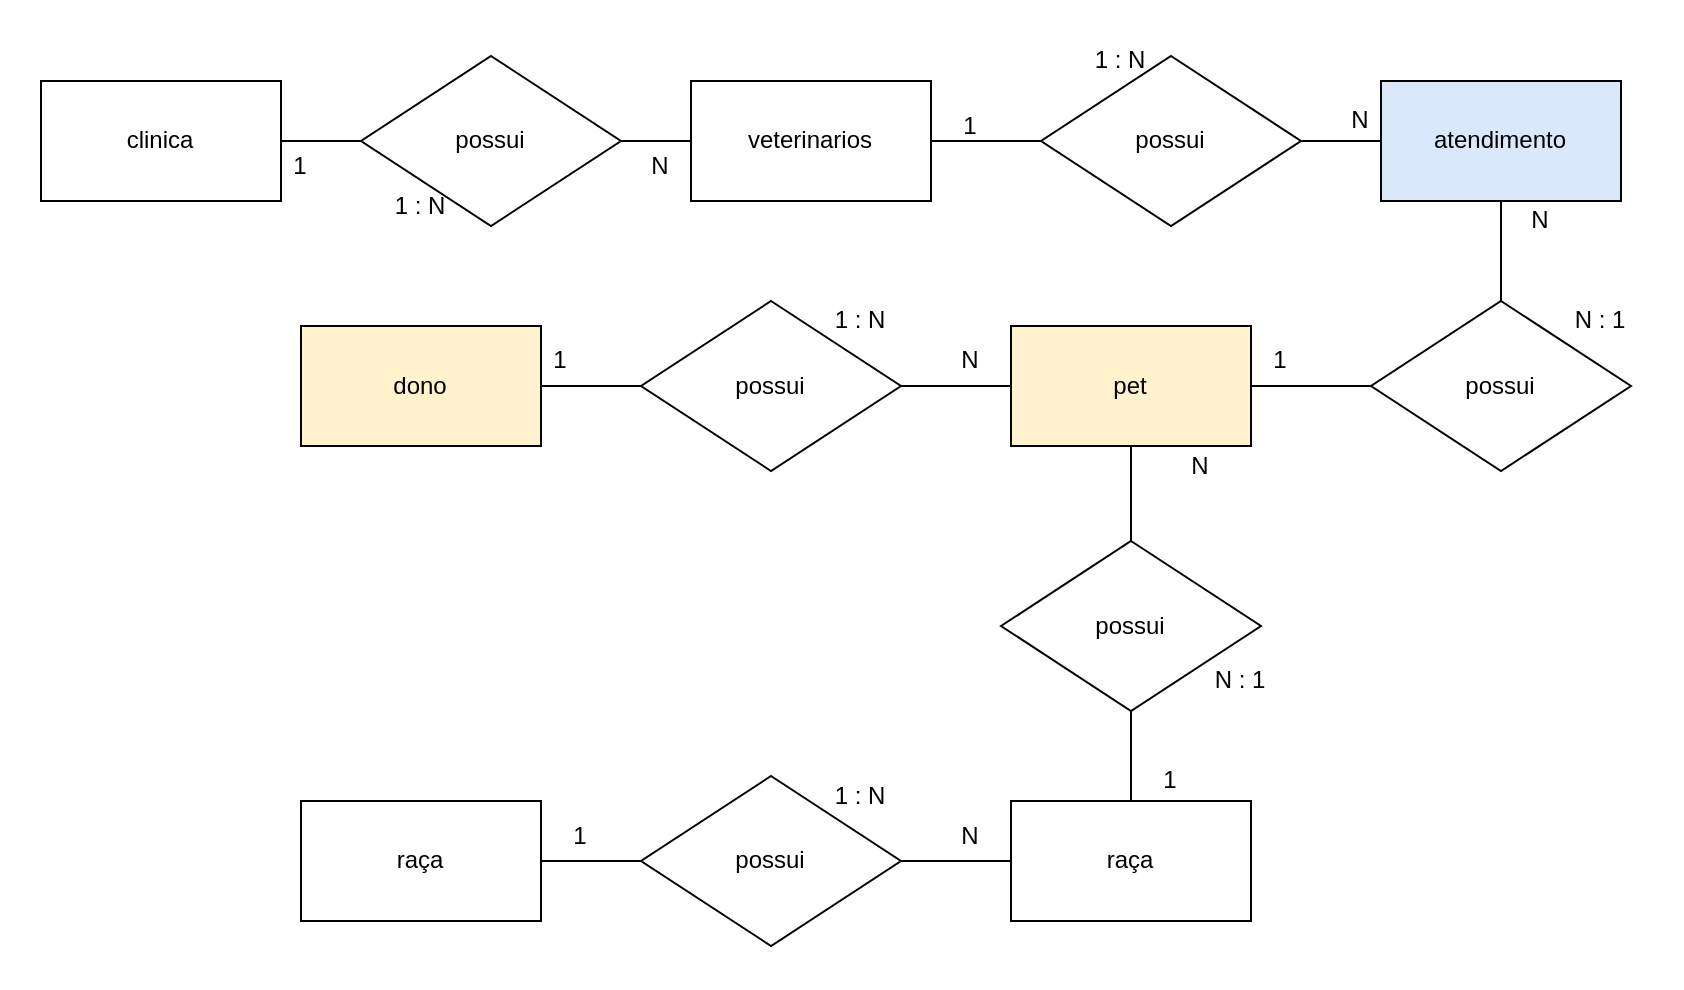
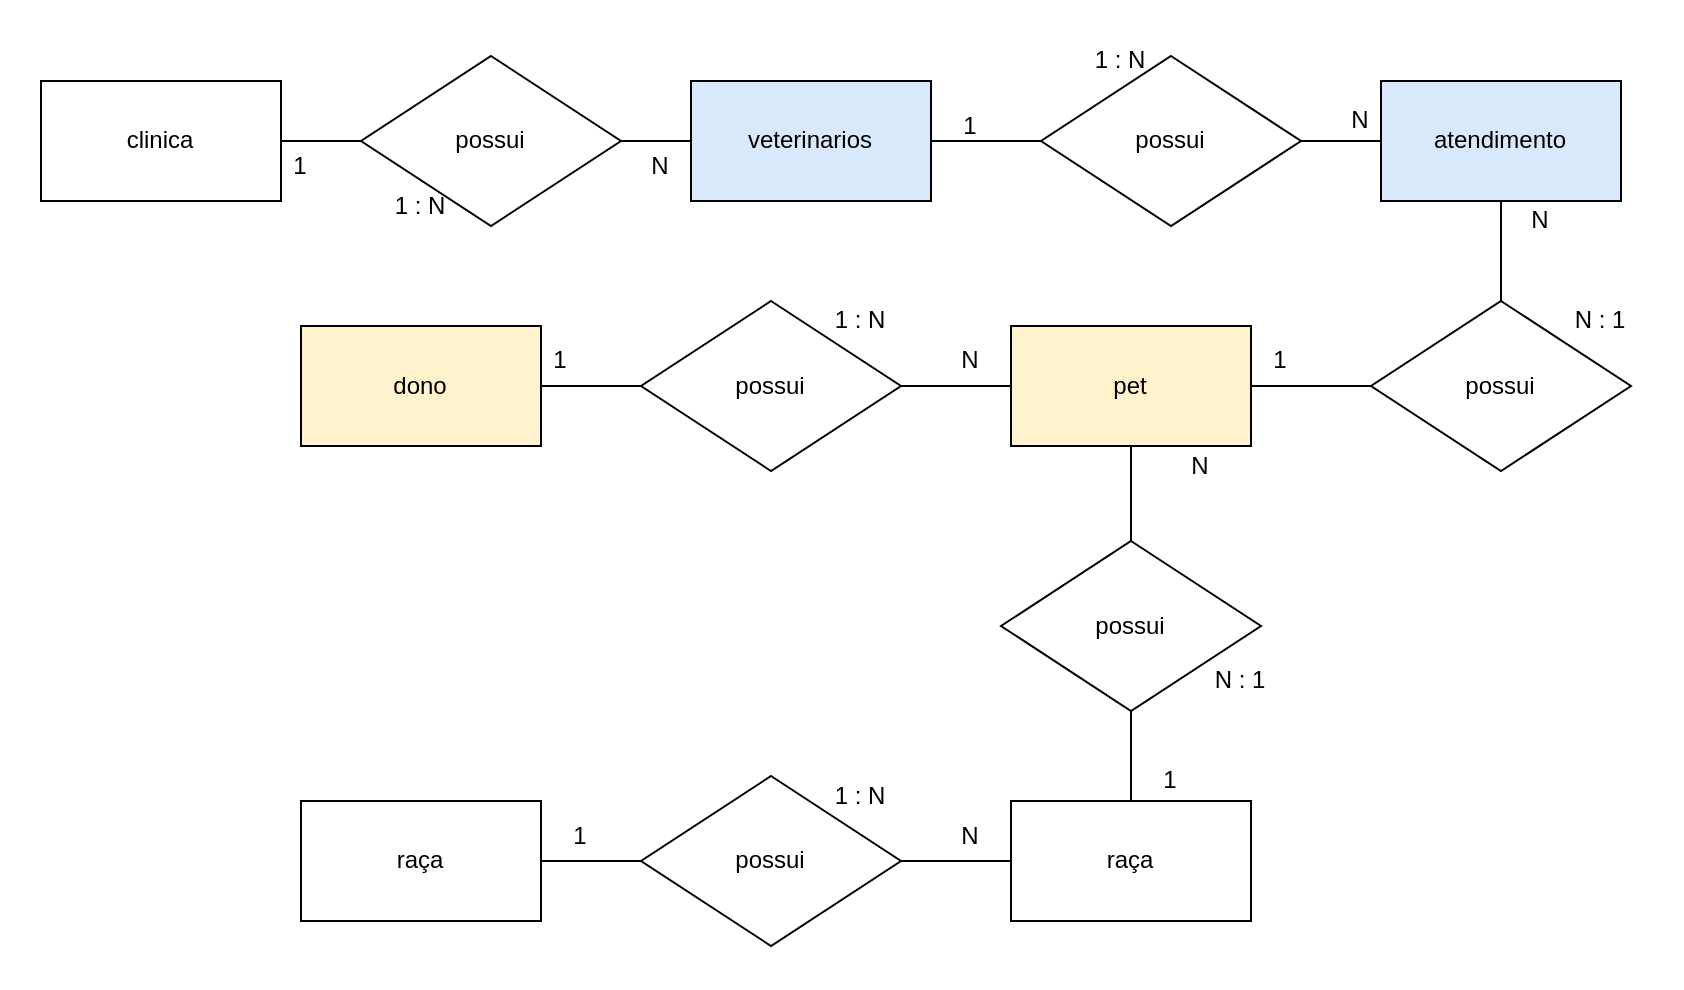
(811, 141) -> (811, 141)
